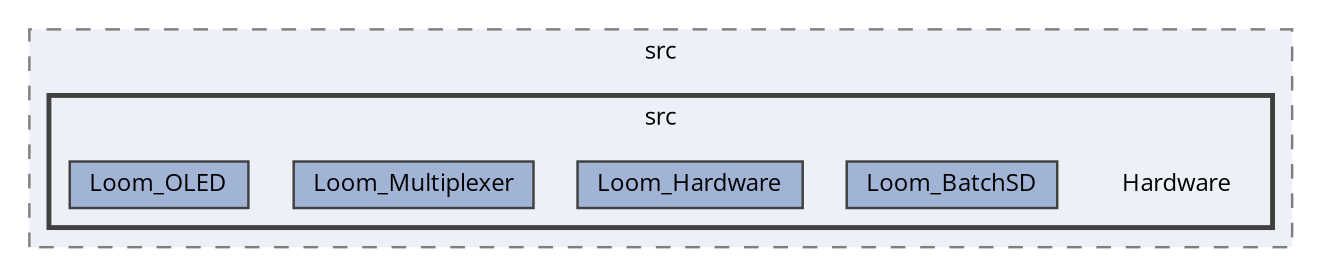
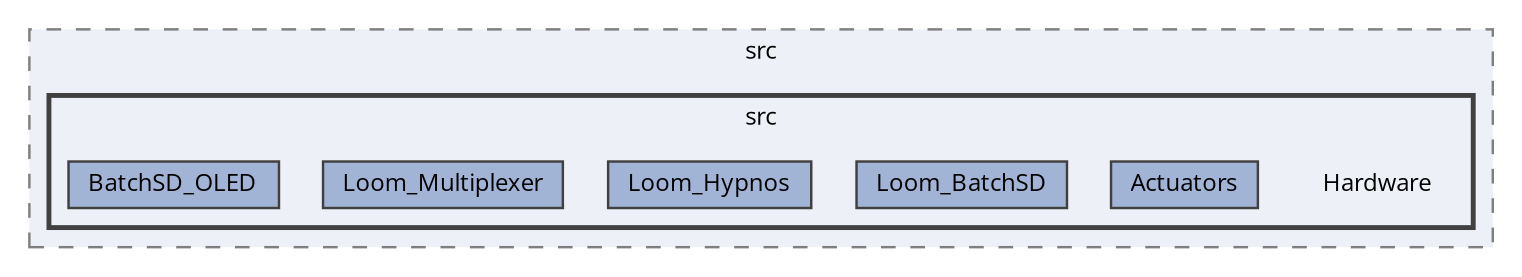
(159, 185) -> (174, 185)
(690, 185) -> (710, 185)
none -> (1184, 185)
